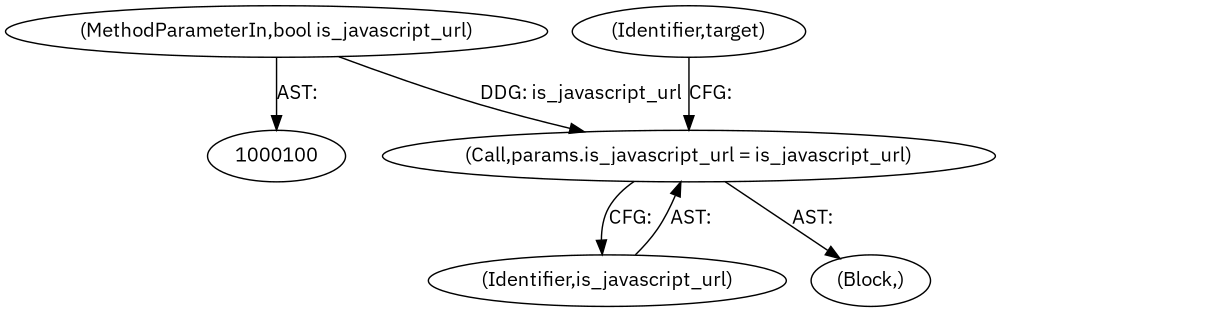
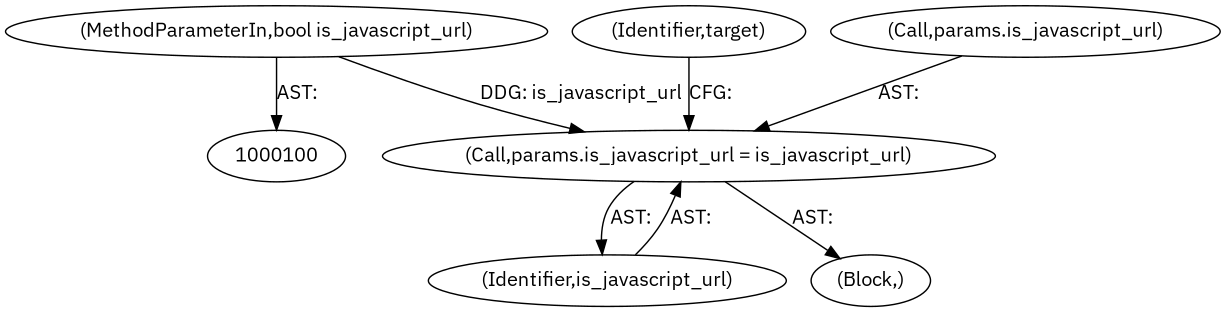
none -> (1025, 32)
(633, 218) -> (633, 218)
